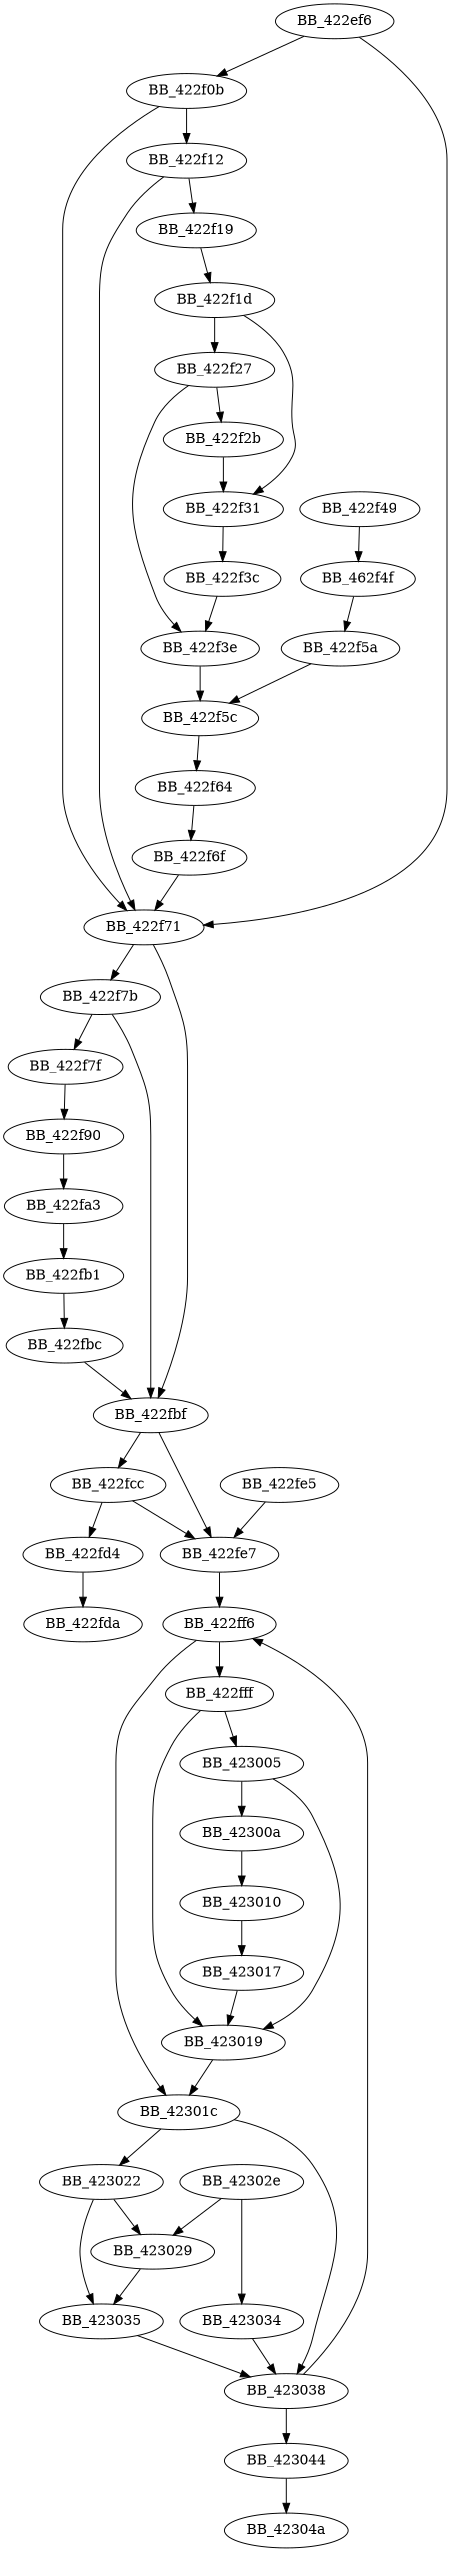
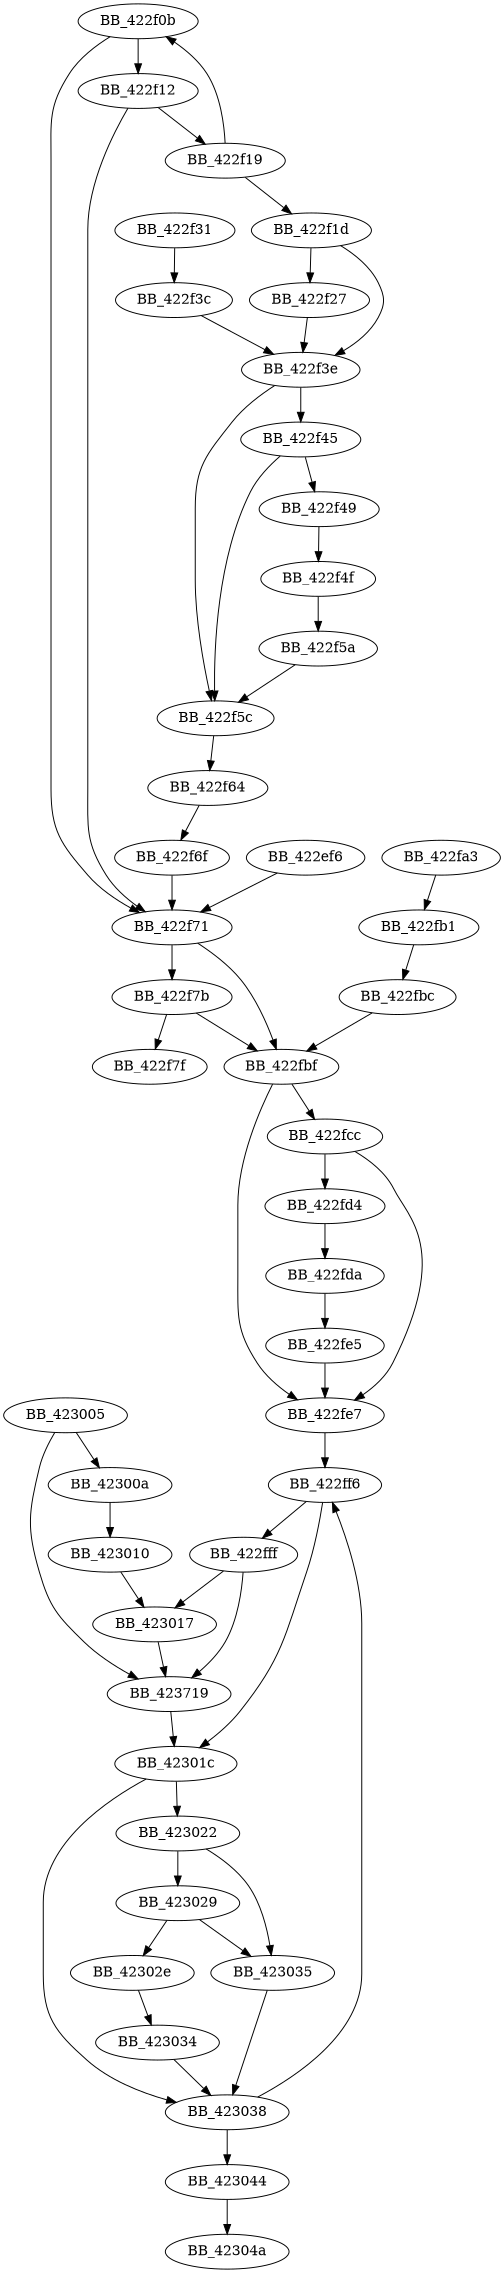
(265, 54) -> (213, 86)
(292, 399) -> (383, 298)
(223, 439) -> none
none -> (301, 439)
(358, 579) -> (318, 579)
(64, 1136) -> none
none -> (325, 1306)
(229, 1724) -> (203, 1586)
(223, 2043) -> (169, 1694)
(201, 2214) -> (158, 1934)
